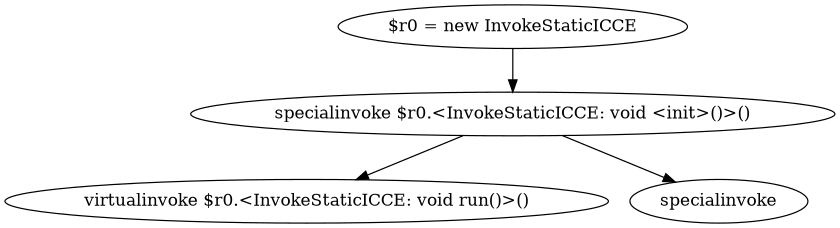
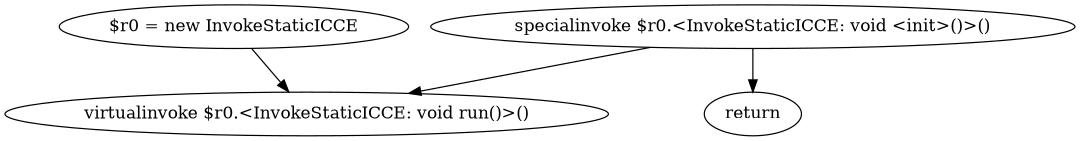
(513, 64) -> (266, 65)
(719, 201) -> (753, 114)
